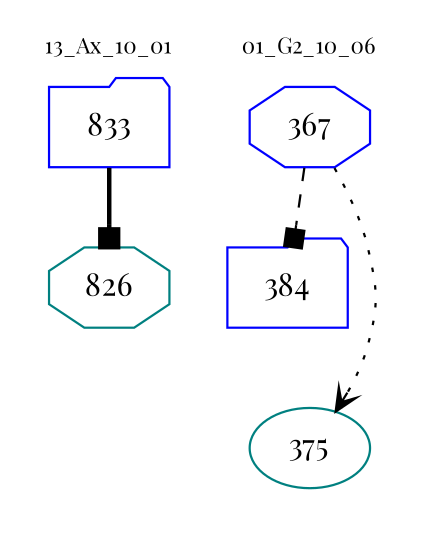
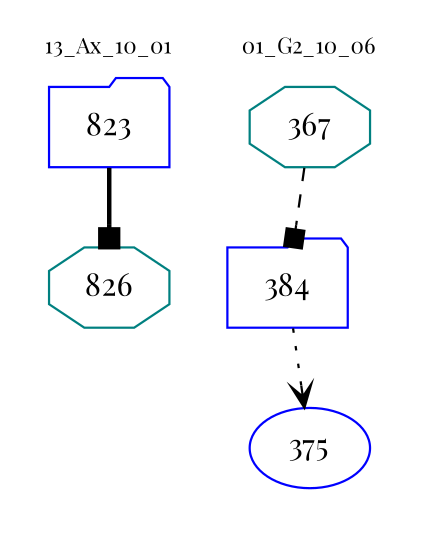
(109, 127) -> (109, 127)
(310, 127) -> (310, 127)
(374, 279) -> (297, 357)
(310, 448) -> (310, 448)
